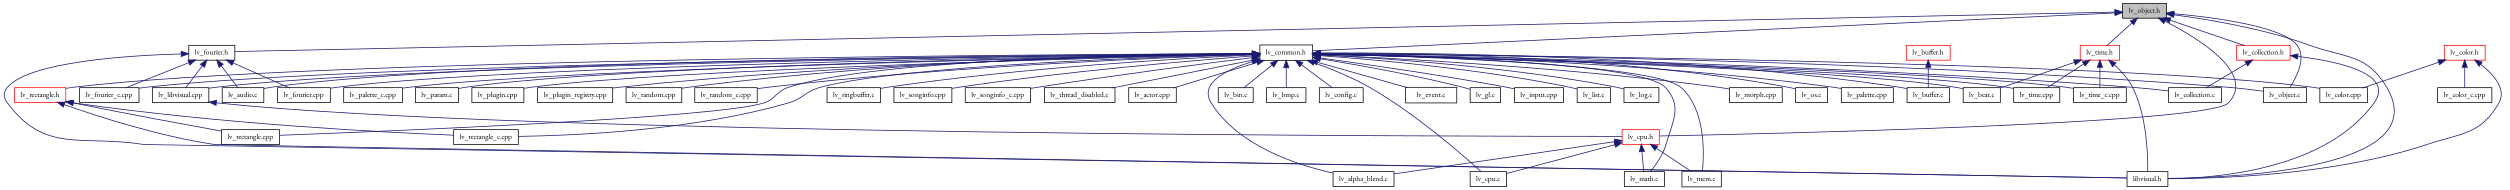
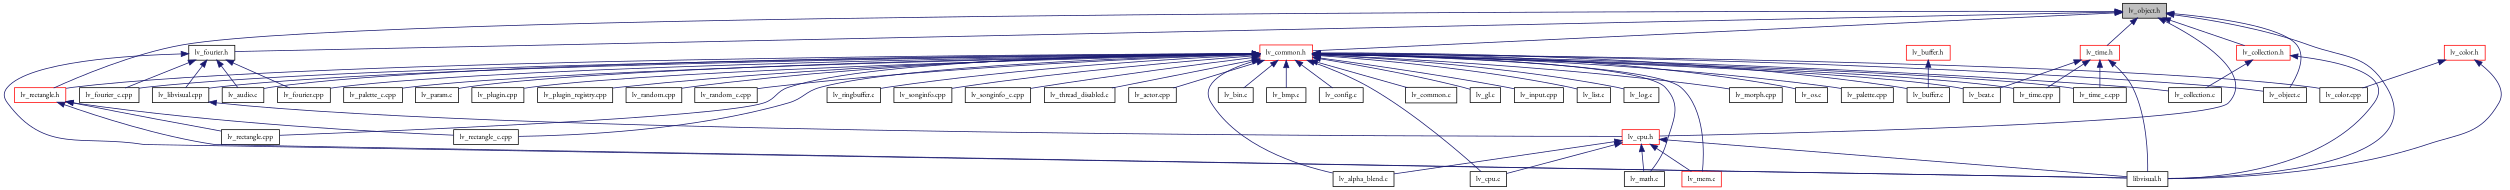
none -> (1080, 16)
(1286, 53) -> (1286, 53)
(1431, 95) -> (1431, 95)
(2465, 95) -> none
none -> (1897, 158)
(1702, 179) -> (1702, 179)
